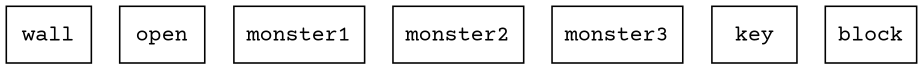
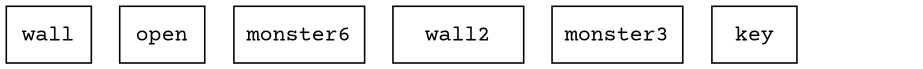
(299, 35) -> (299, 35)
(458, 35) -> (458, 35)
(871, 35) -> none
